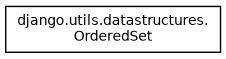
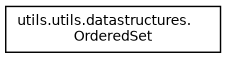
(113, 29) -> (113, 29)
